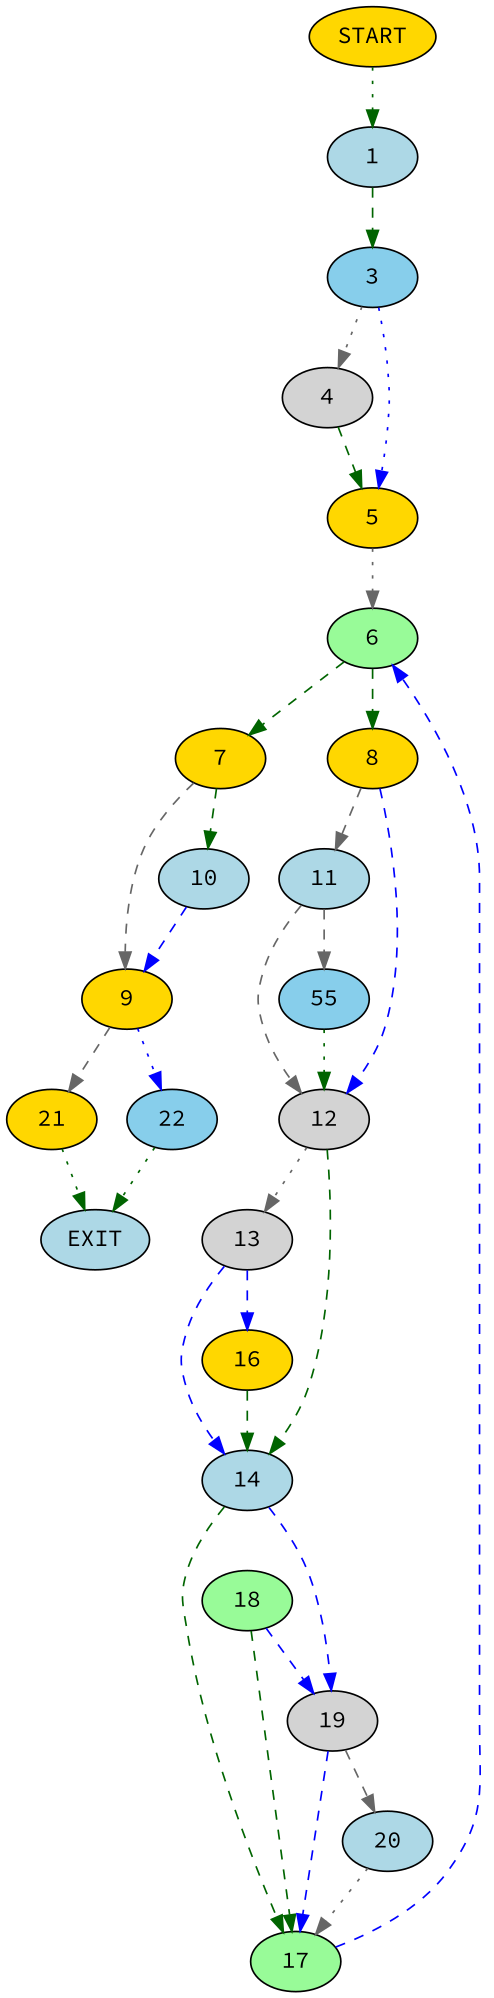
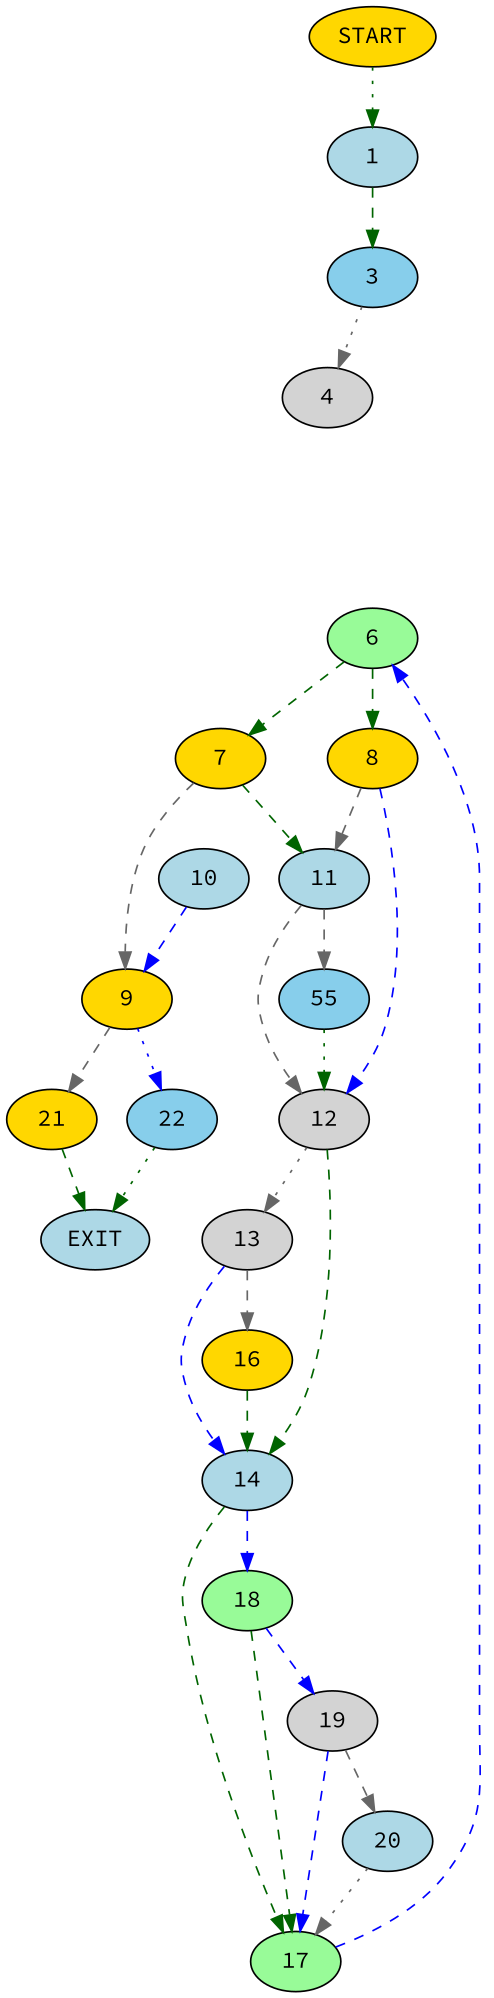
(373, 518) -> none
(213, 810) -> (267, 812)
(70, 1171) -> (70, 1171)
(247, 1292) -> (247, 1292)
(313, 1585) -> (247, 1532)
